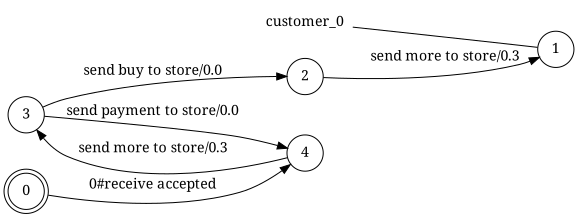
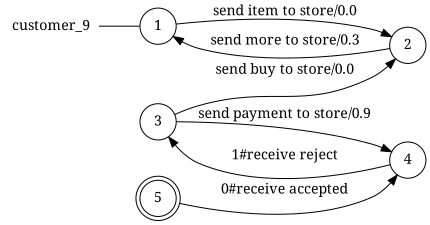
none -> (280, 19)
(305, 22) -> (51, 26)
(153, 111) -> (285, 114)
(153, 149) -> (285, 156)
(26, 191) -> (158, 198)
